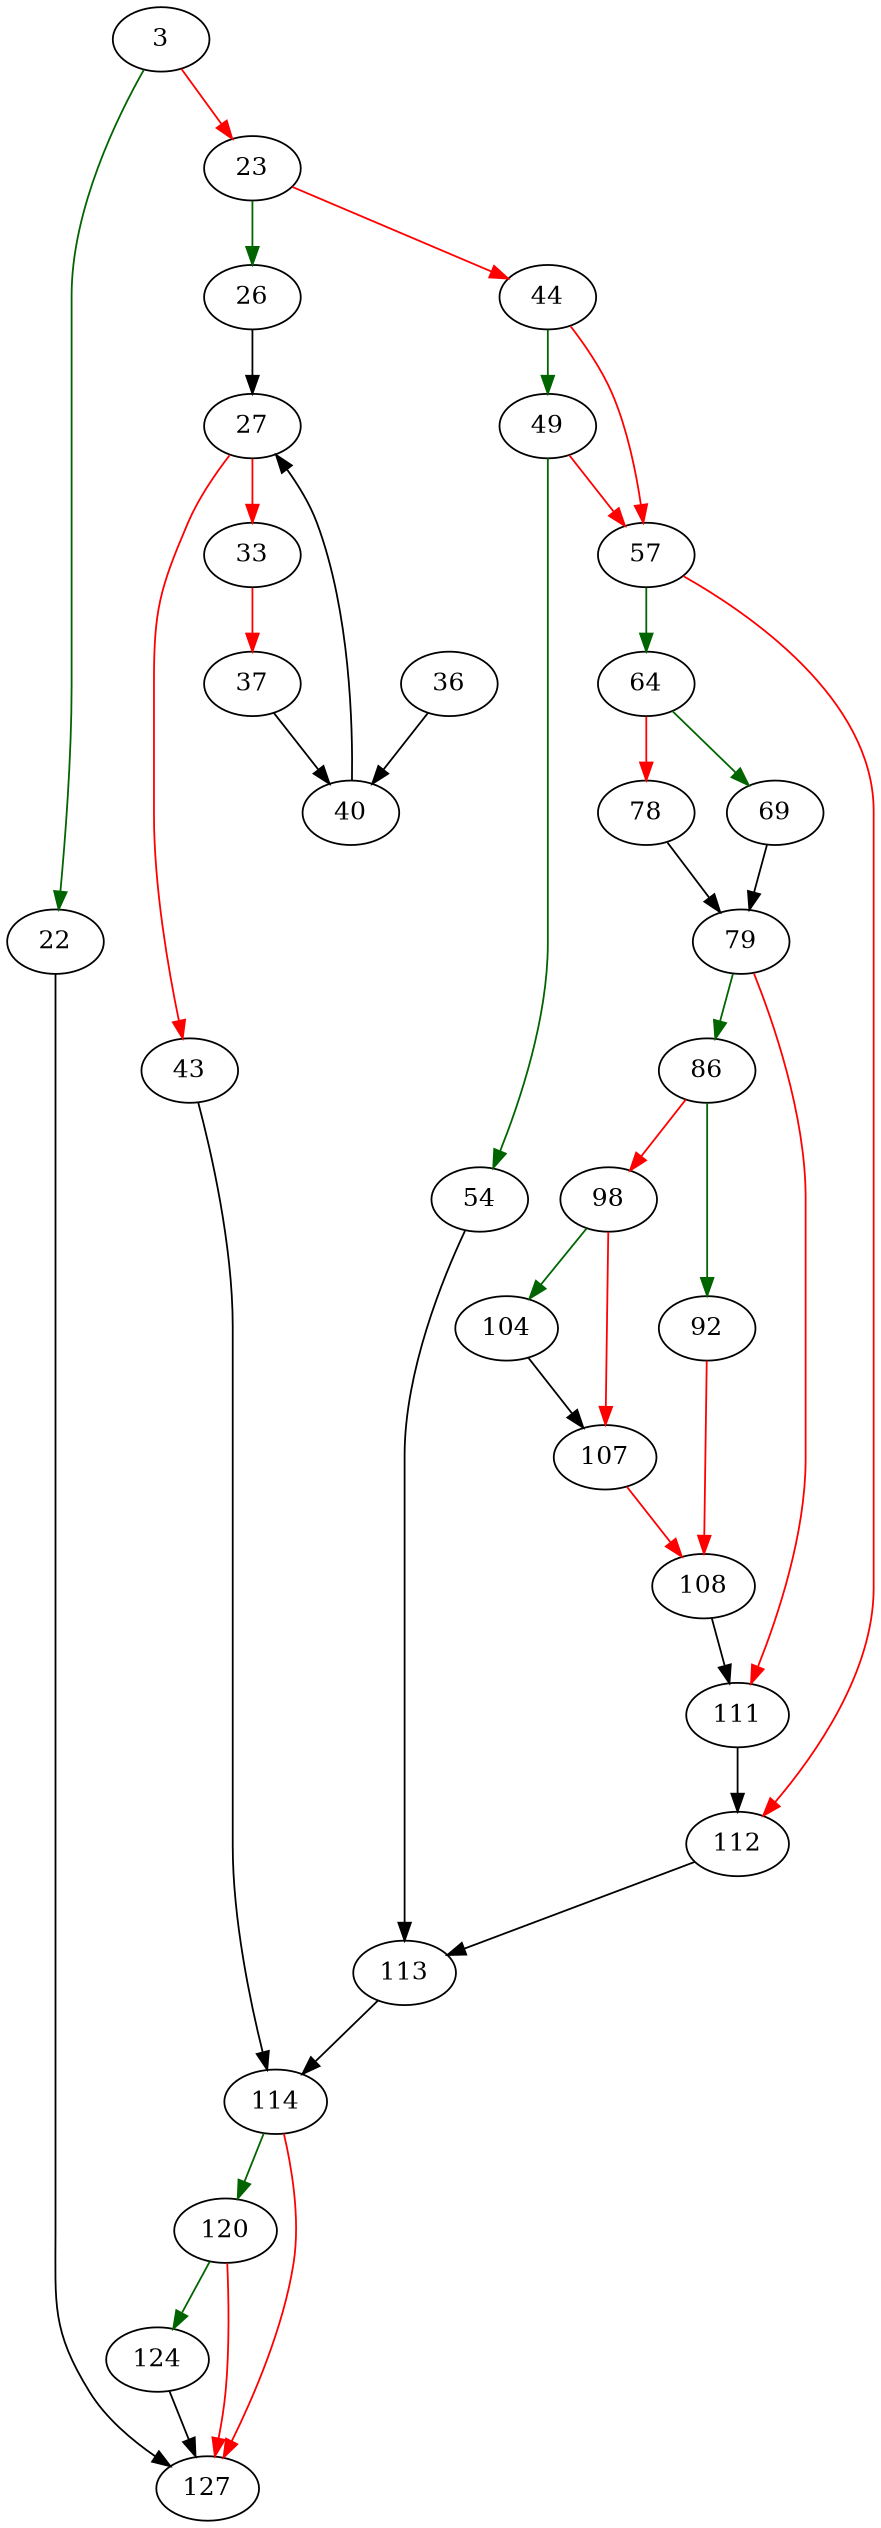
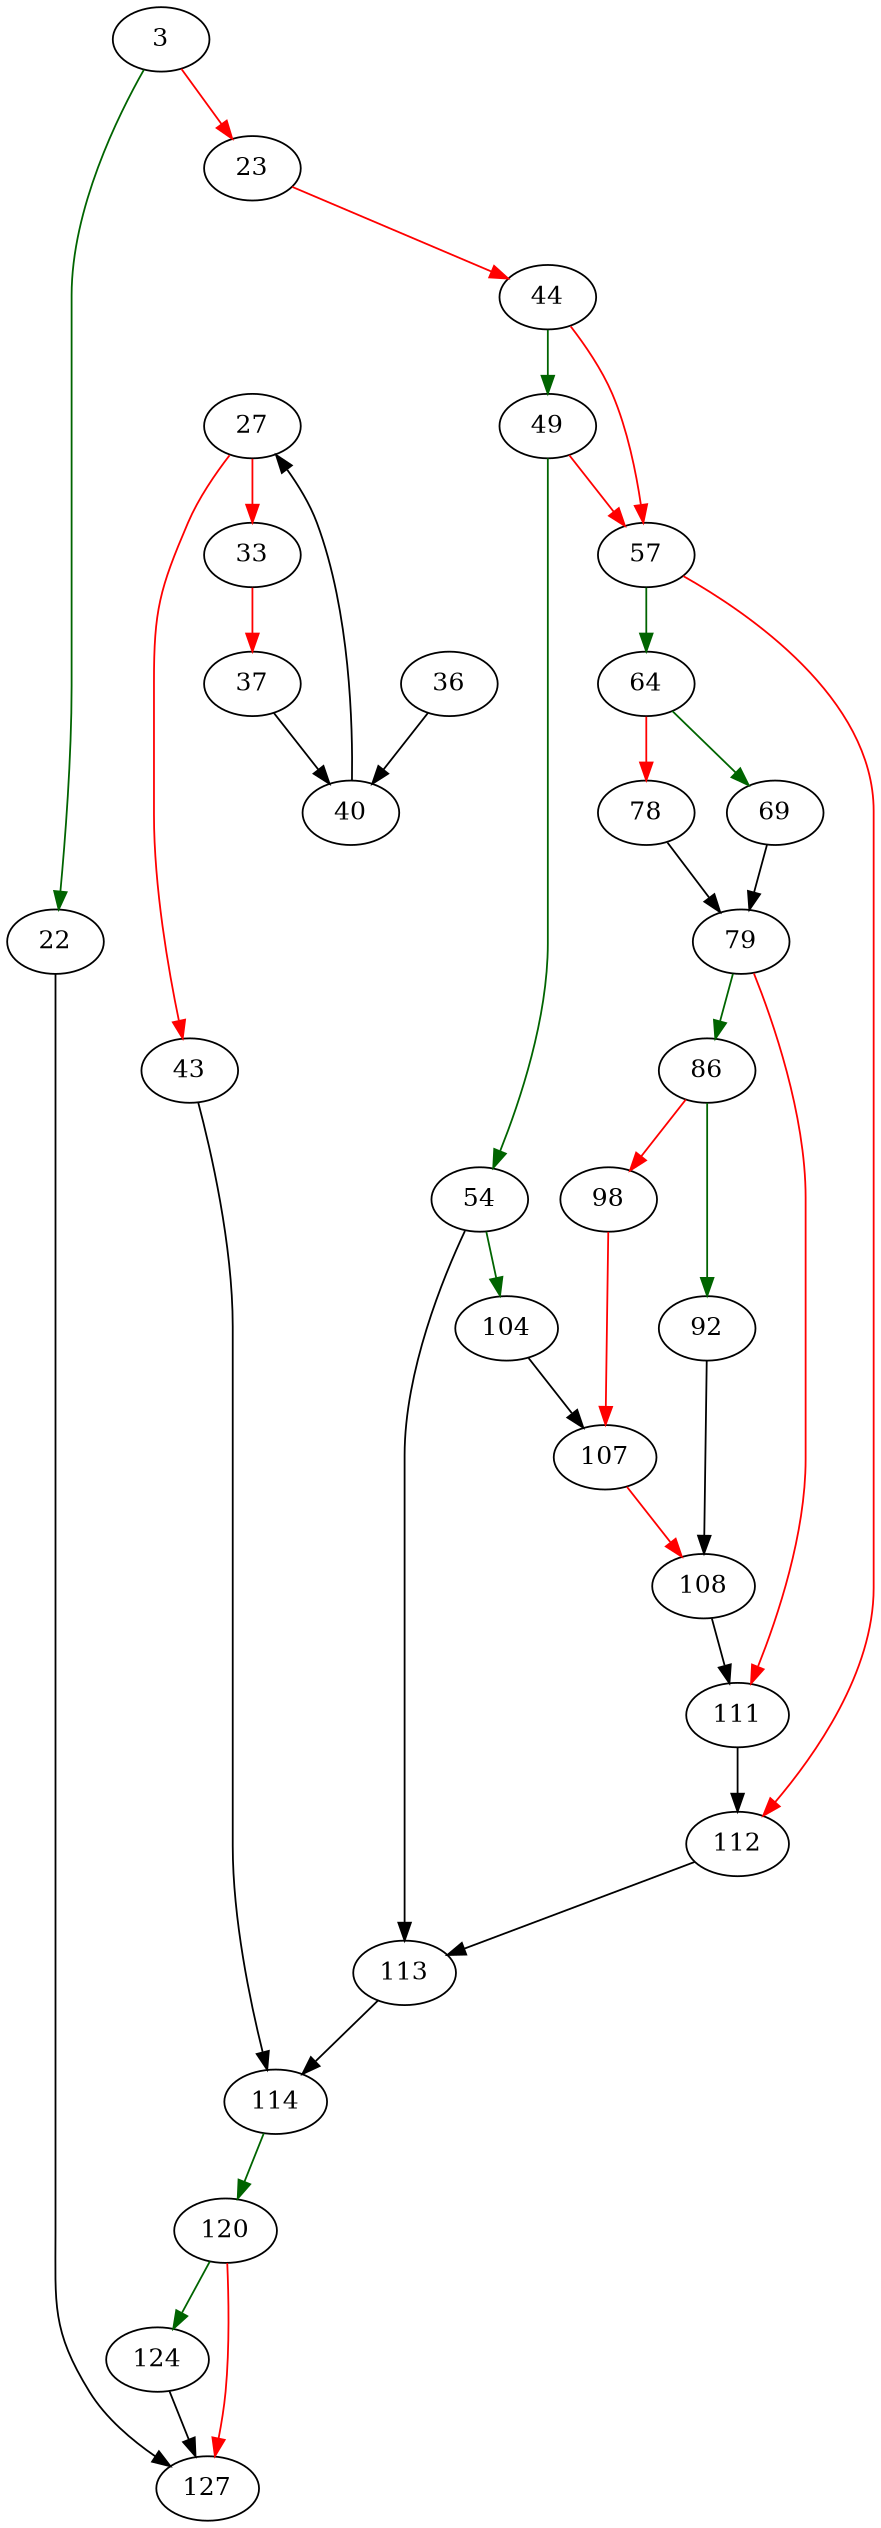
(252, 297) -> none
(564, 1256) -> (491, 1255)
(706, 1448) -> (706, 1448)
(288, 2292) -> none
